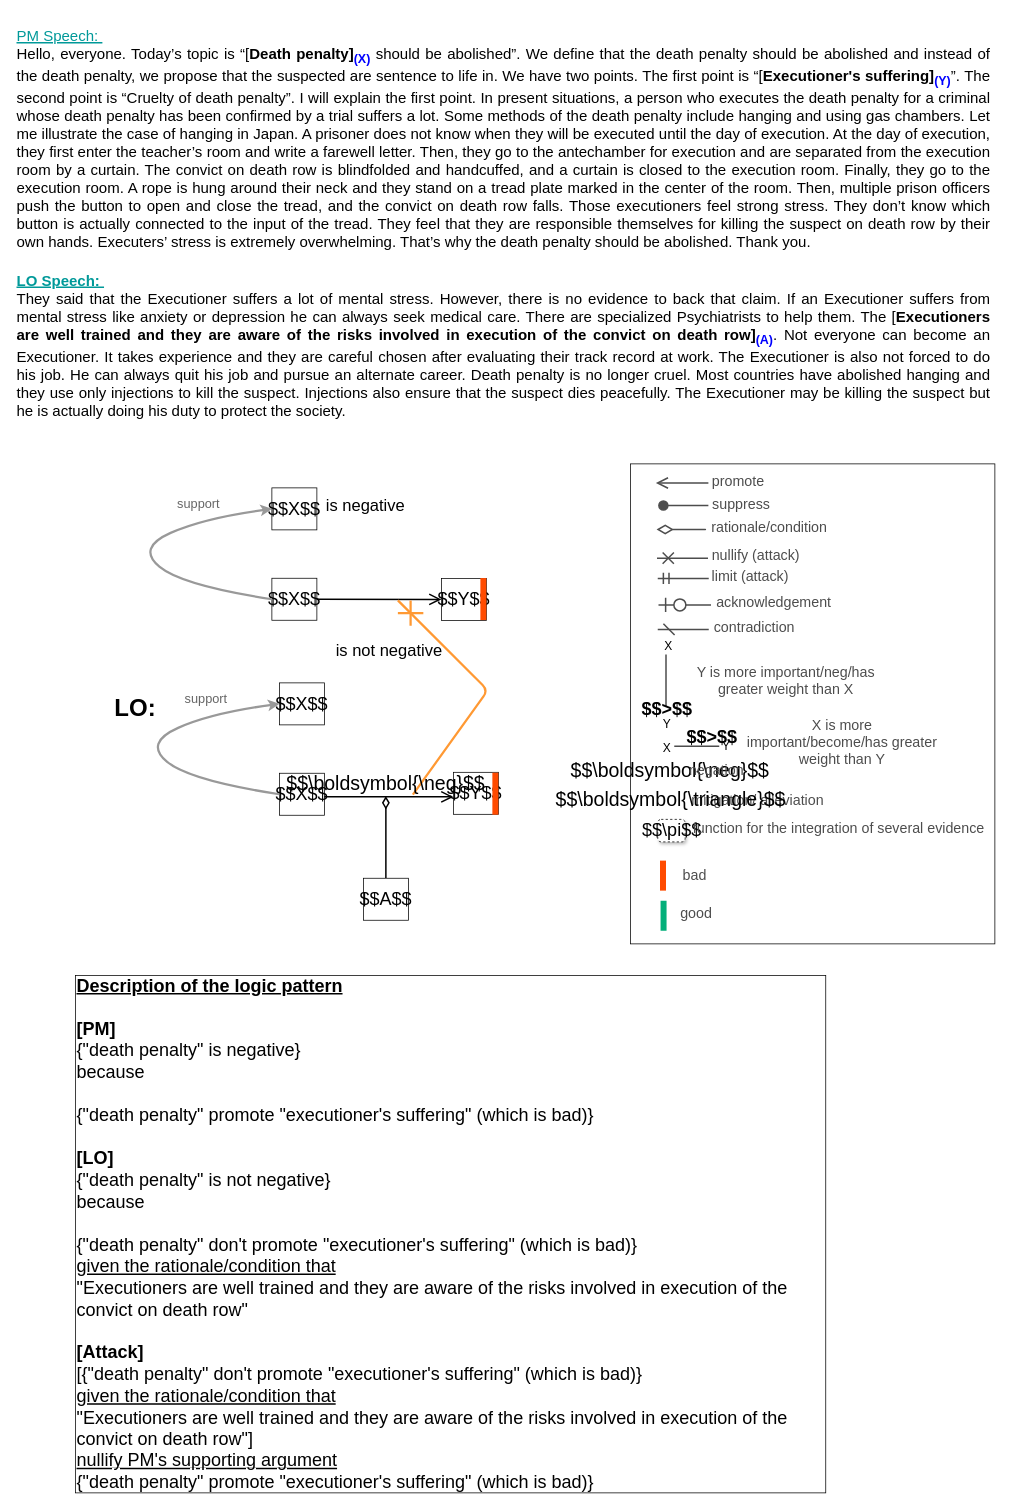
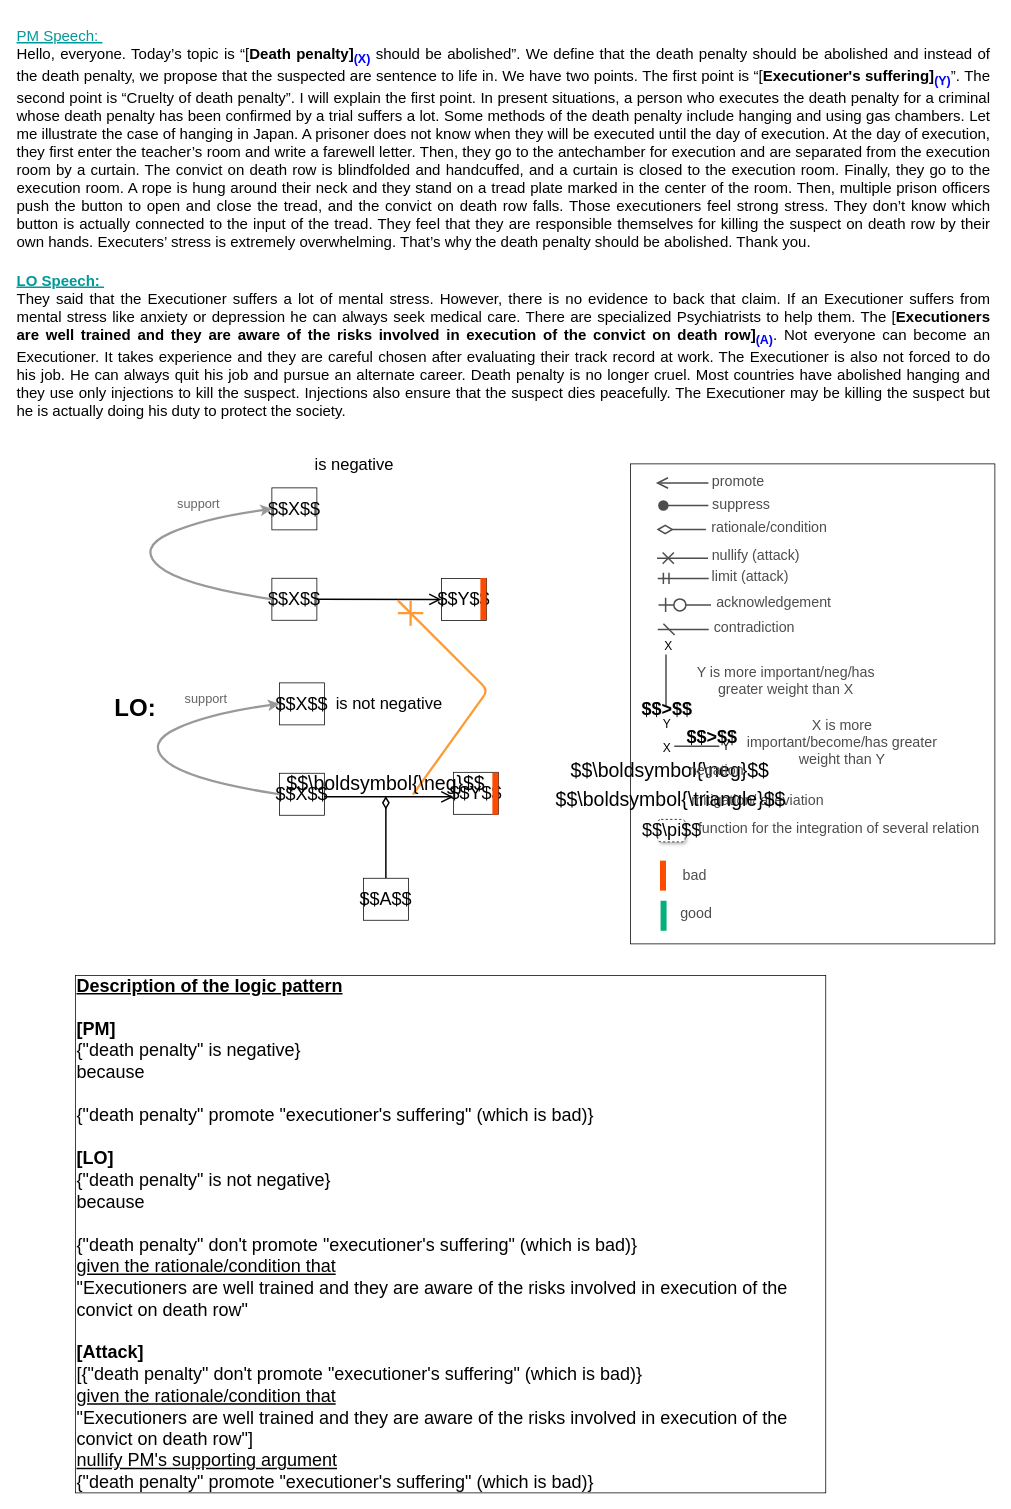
(366, 506) -> (354, 465)
(389, 651) -> (389, 704)
(839, 829) -> (839, 829)
